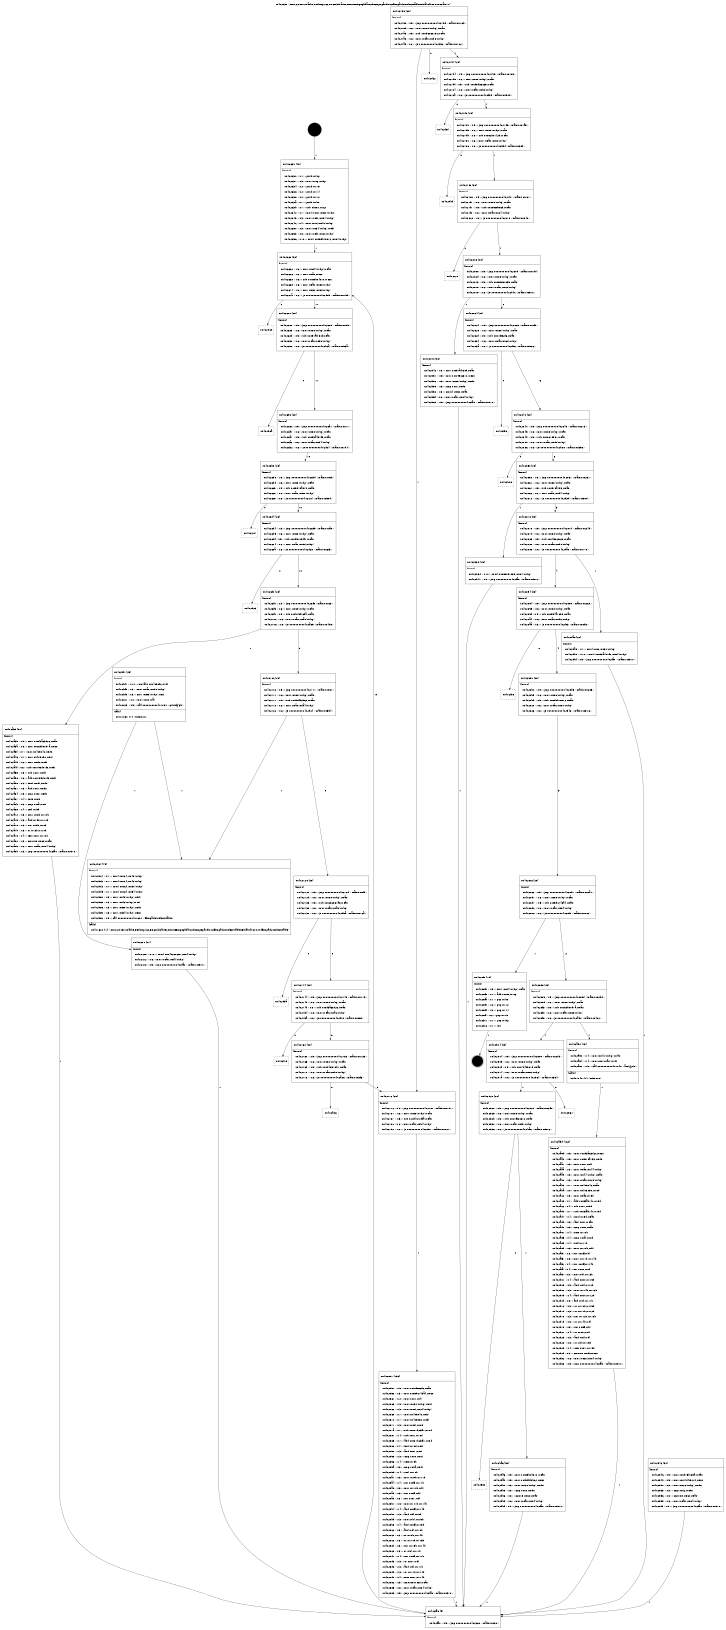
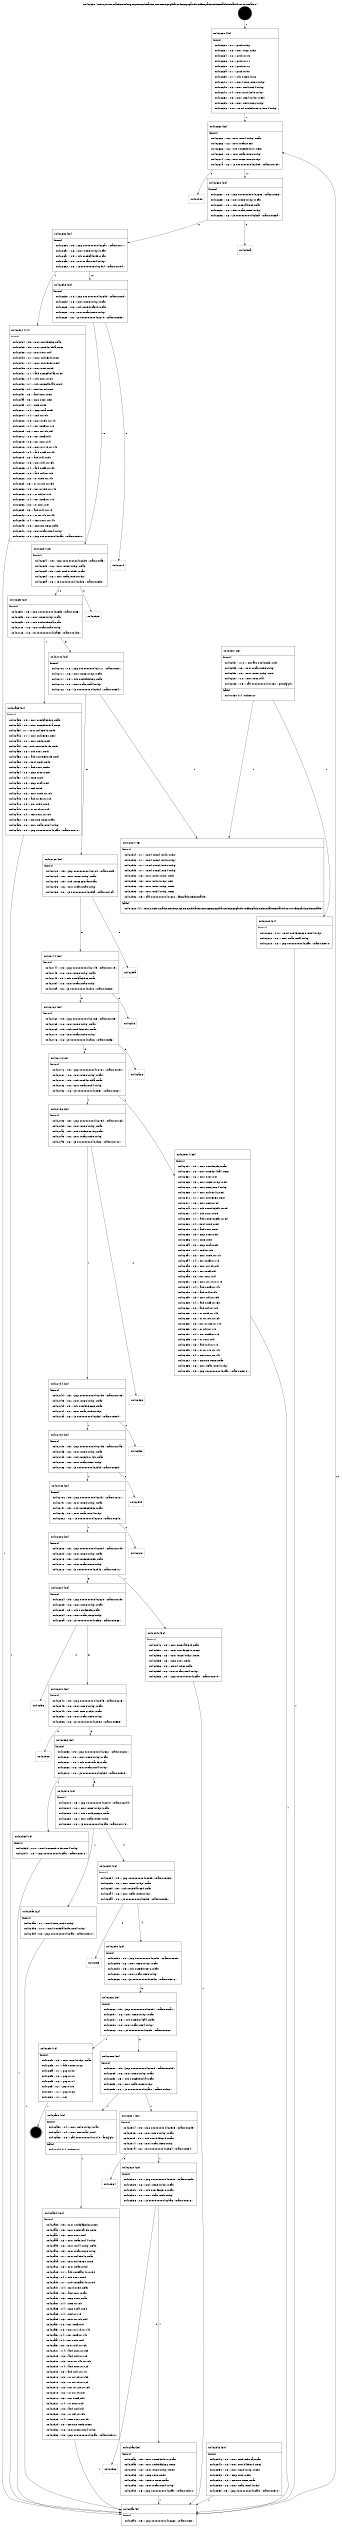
none -> (47, 433)
(417, 569) -> (87, 1099)
